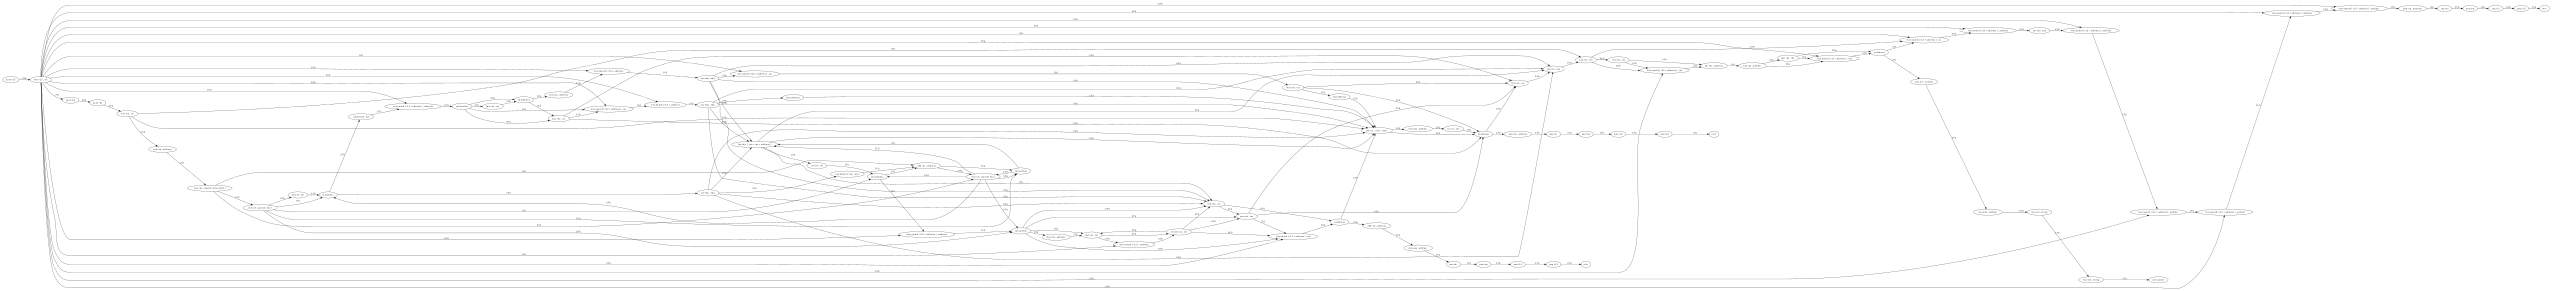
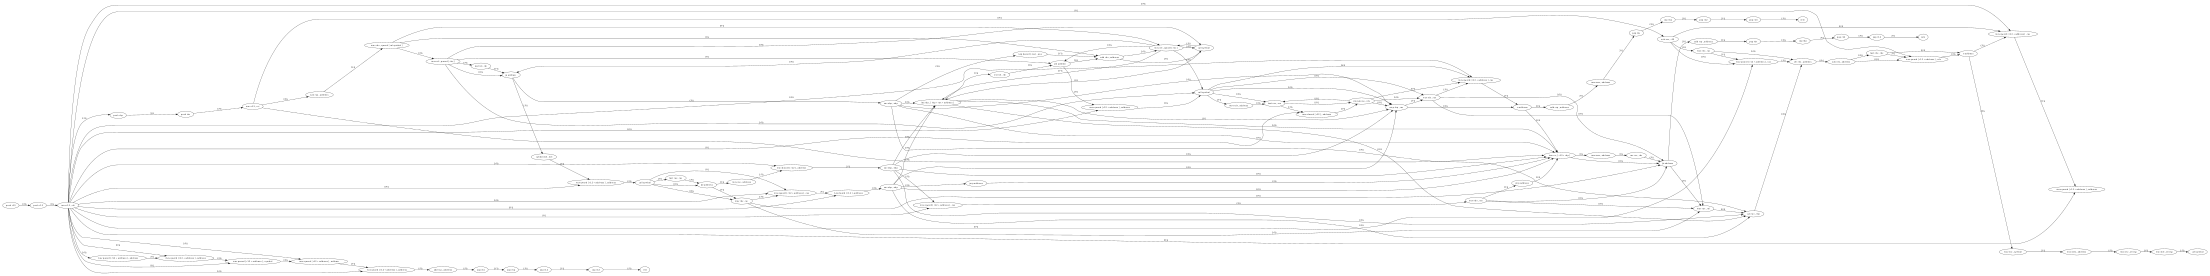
(2040, 31) -> none
(1569, 65) -> (1778, 139)
none -> (11, 205)
